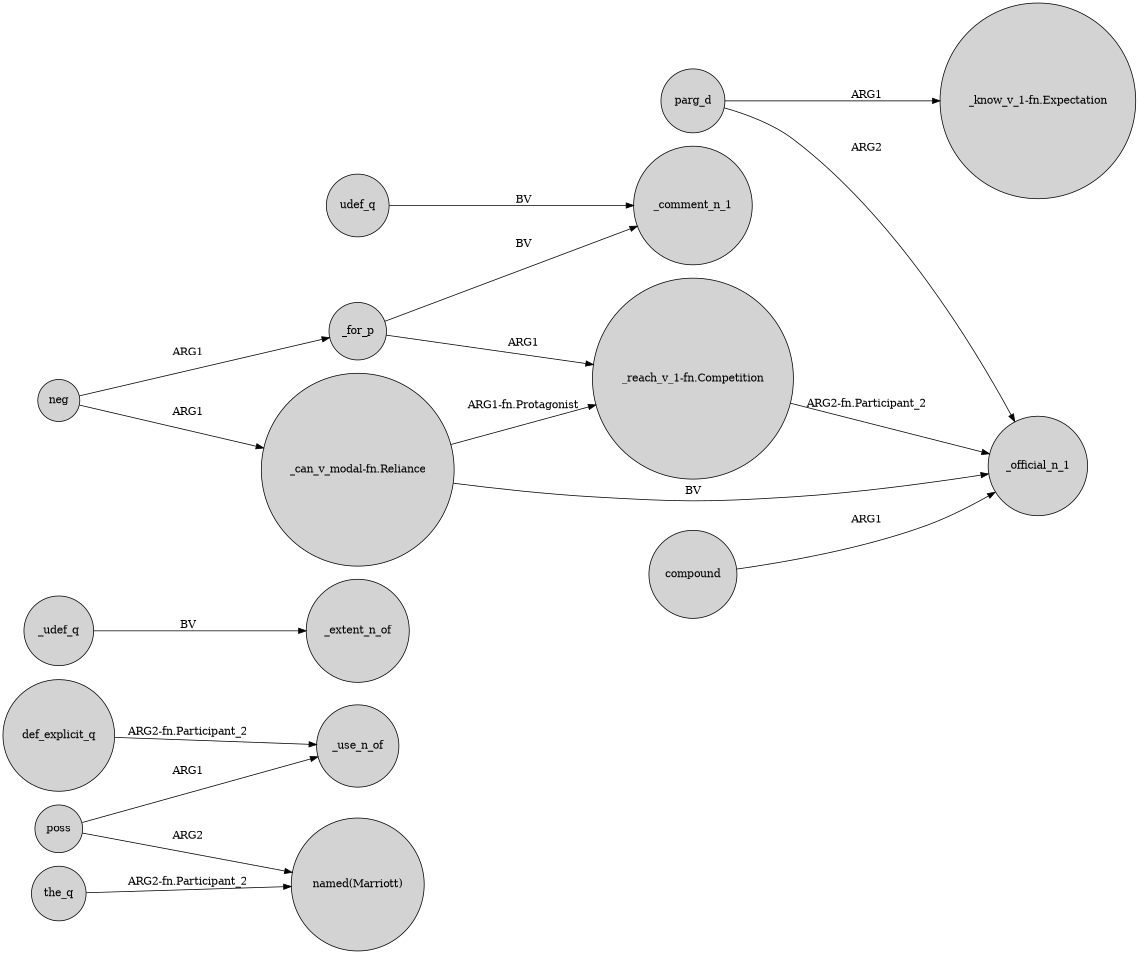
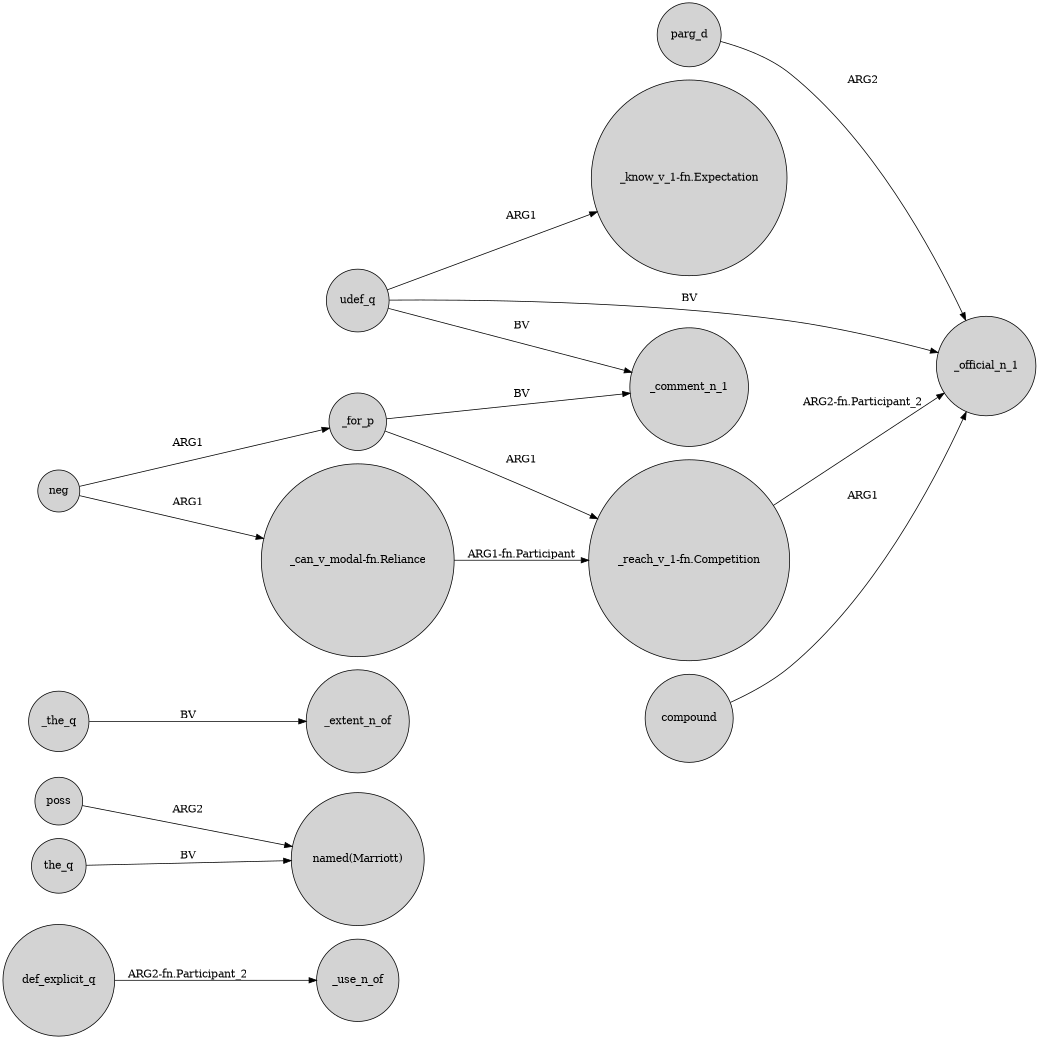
(829, 101) -> (489, 252)
(523, 405) -> (521, 555)
(717, 501) -> (662, 308)
(59, 631) -> (59, 721)
(196, 791) -> none
(188, 882) -> (188, 856)
